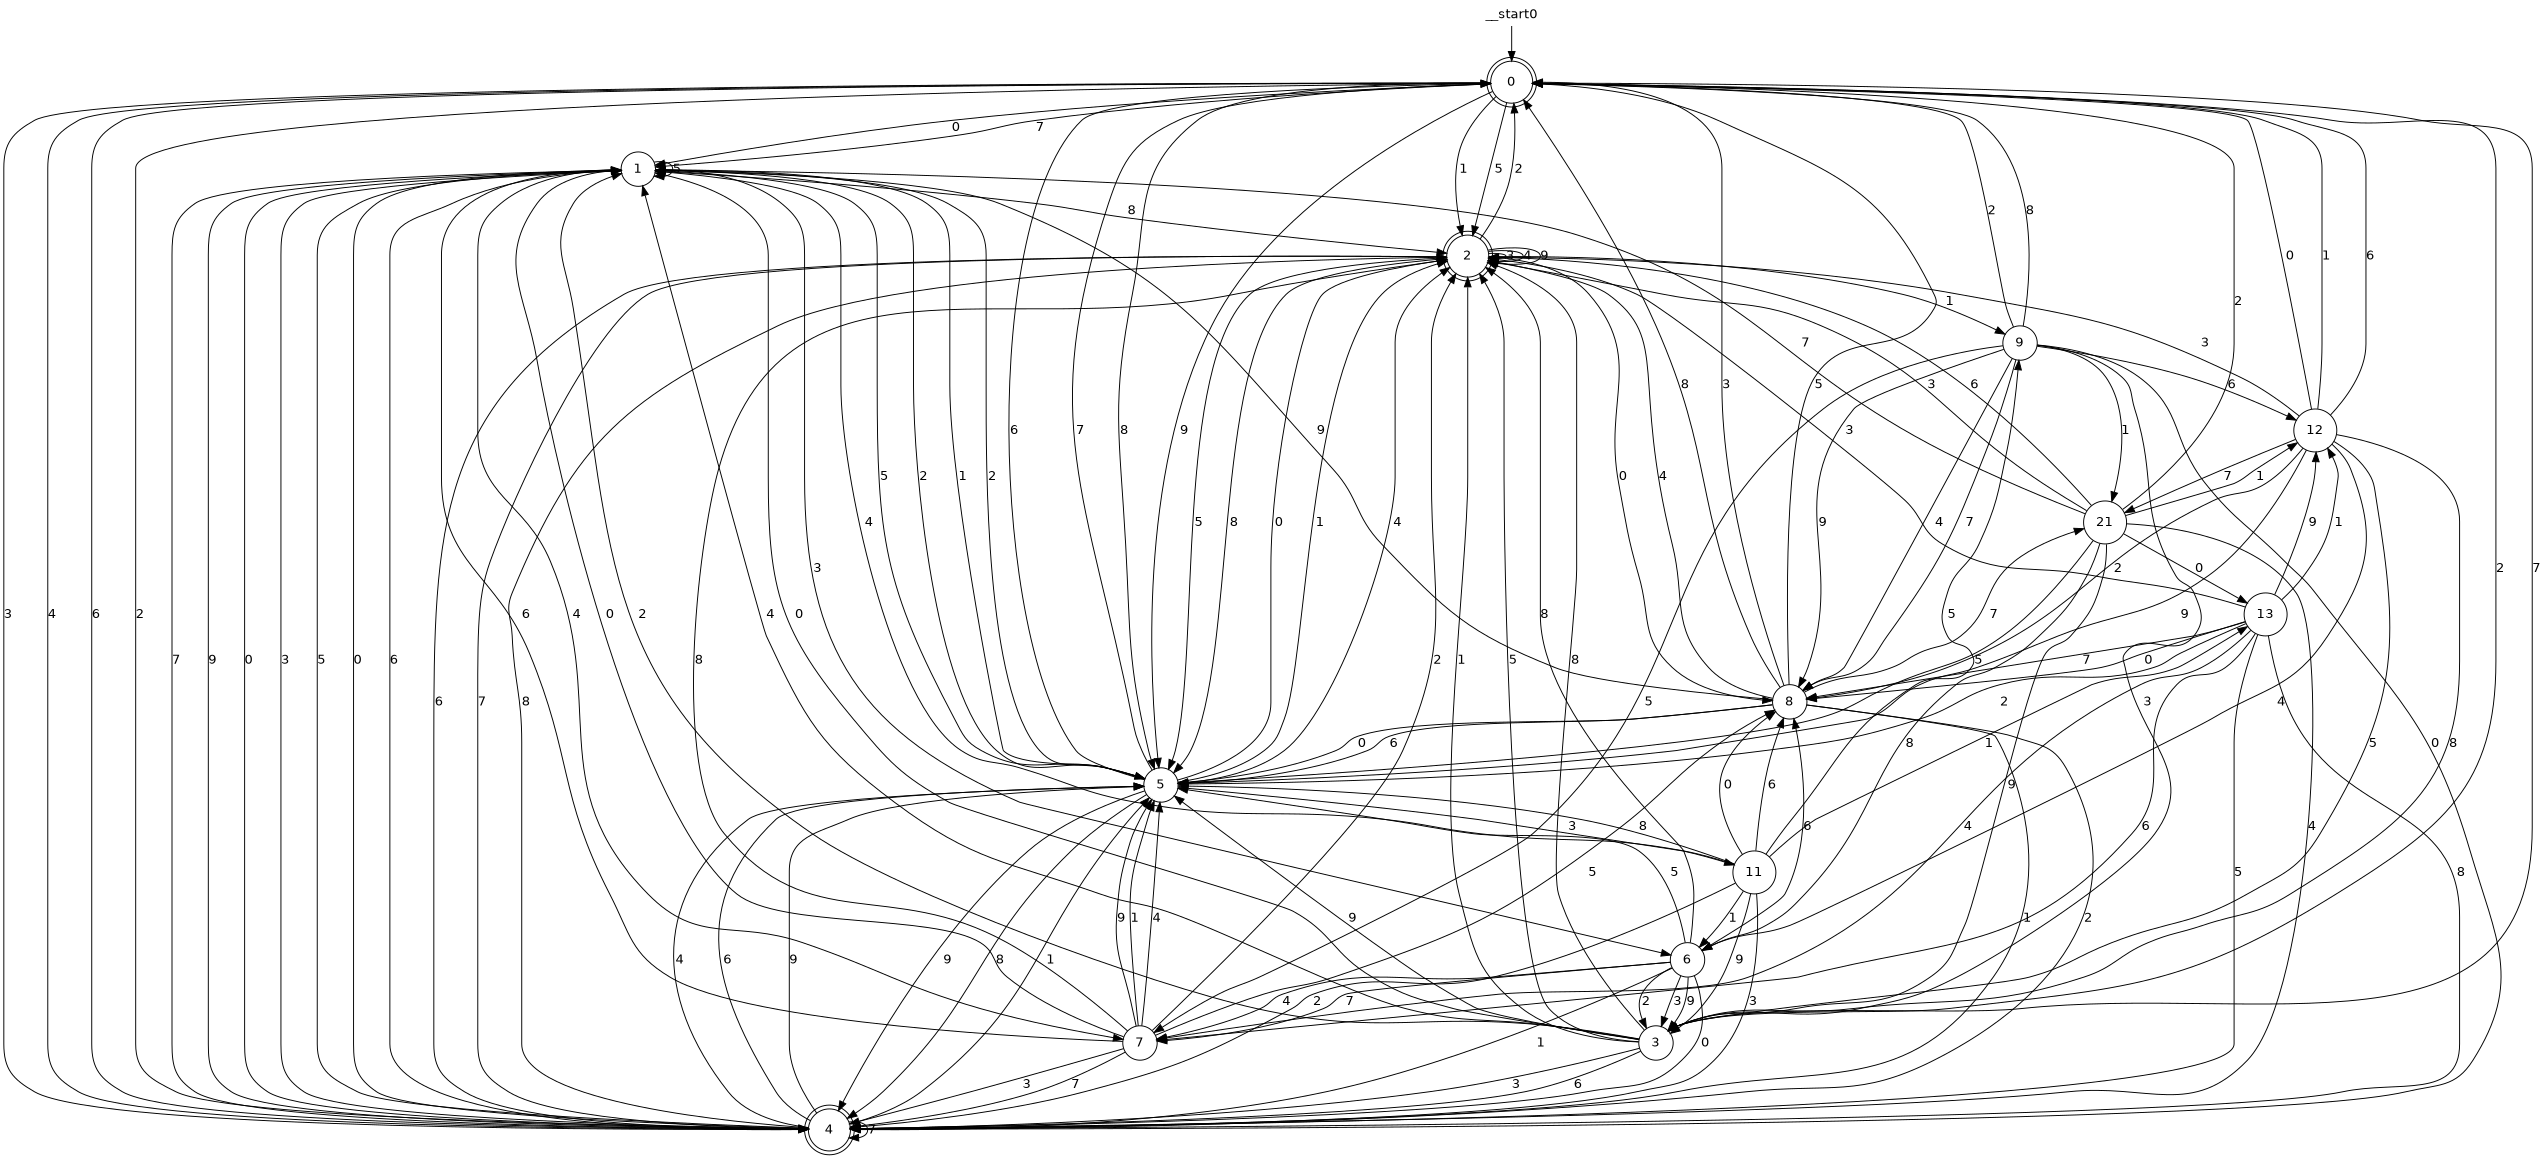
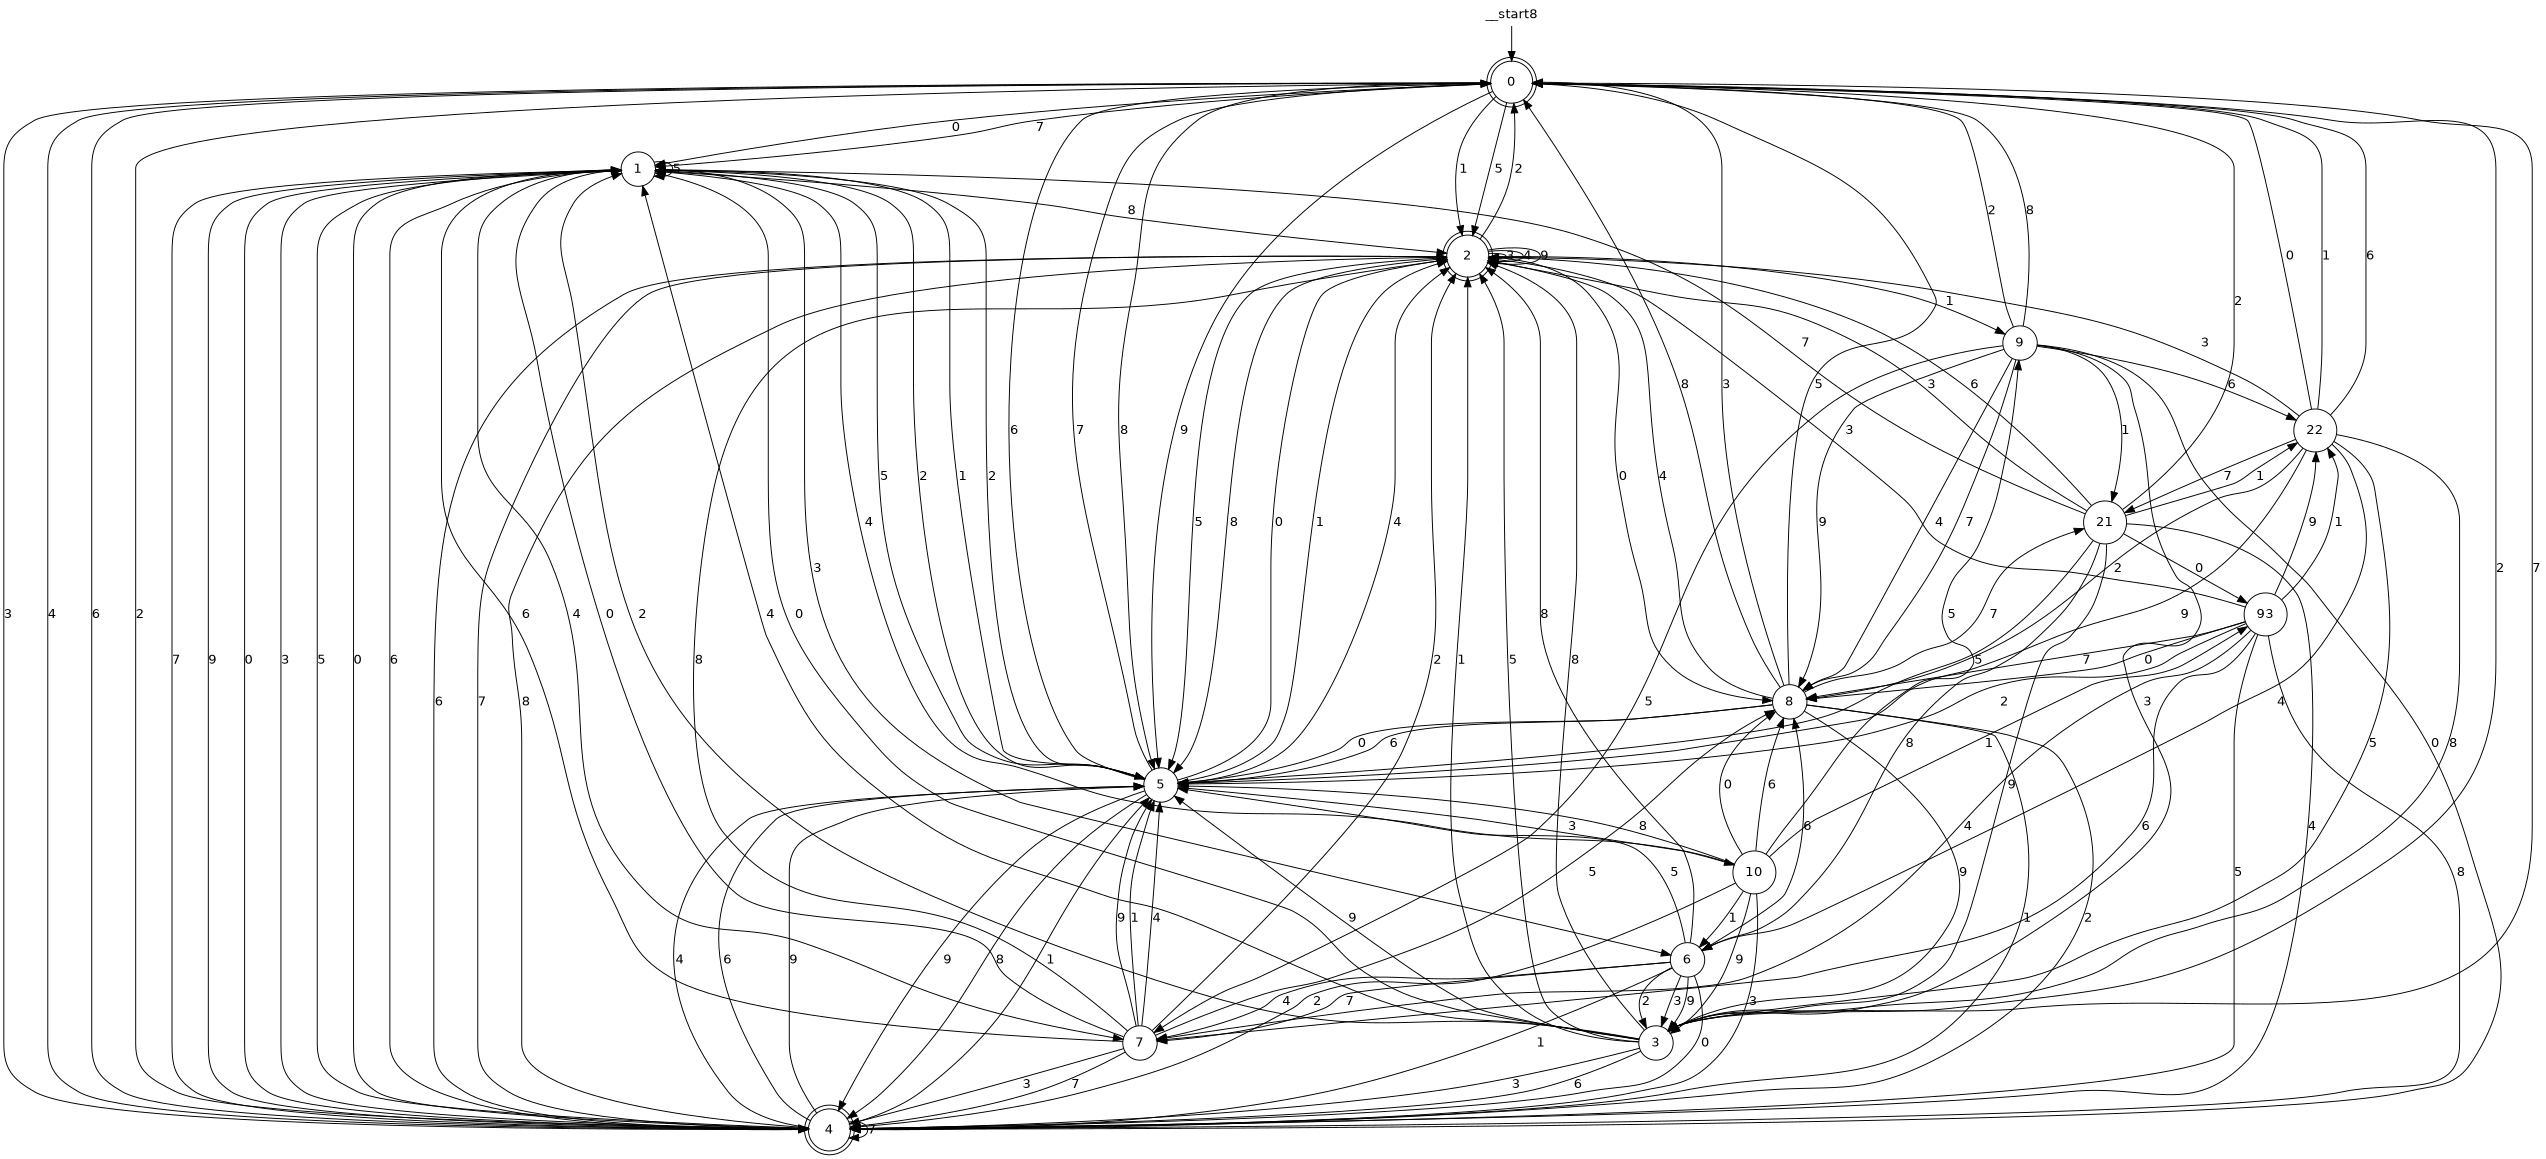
(1512, 15) -> (1512, 15)
(1273, 403) -> (1943, 932)
(2315, 430) -> (2315, 430)
(2266, 614) -> (2266, 614)
(1754, 872) -> (1754, 872)
